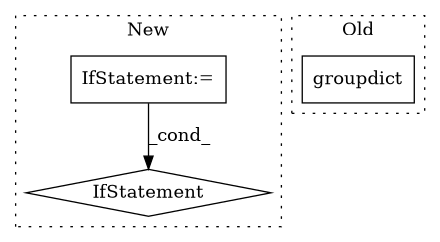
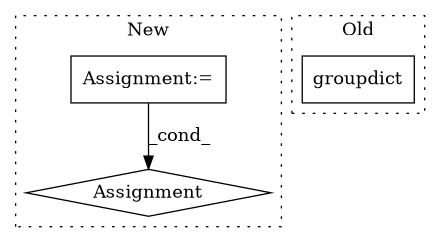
(149, 79) -> (149, 79)
(149, 193) -> (149, 193)
